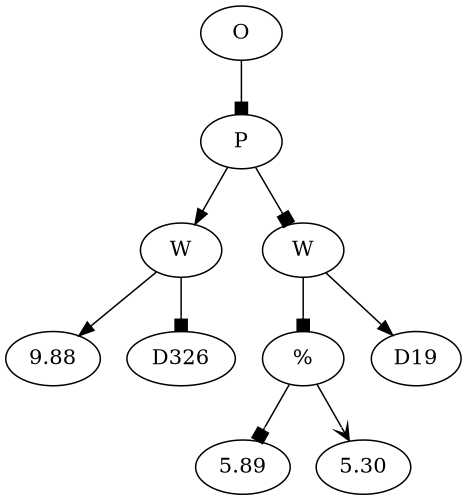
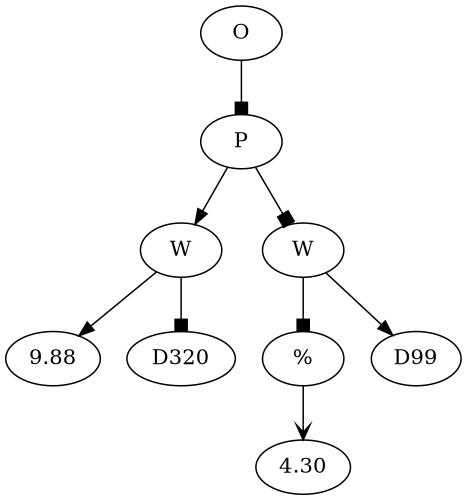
(181, 359) -> (181, 359)
(416, 359) -> (416, 359)
(243, 467) -> none
(363, 467) -> (303, 467)
